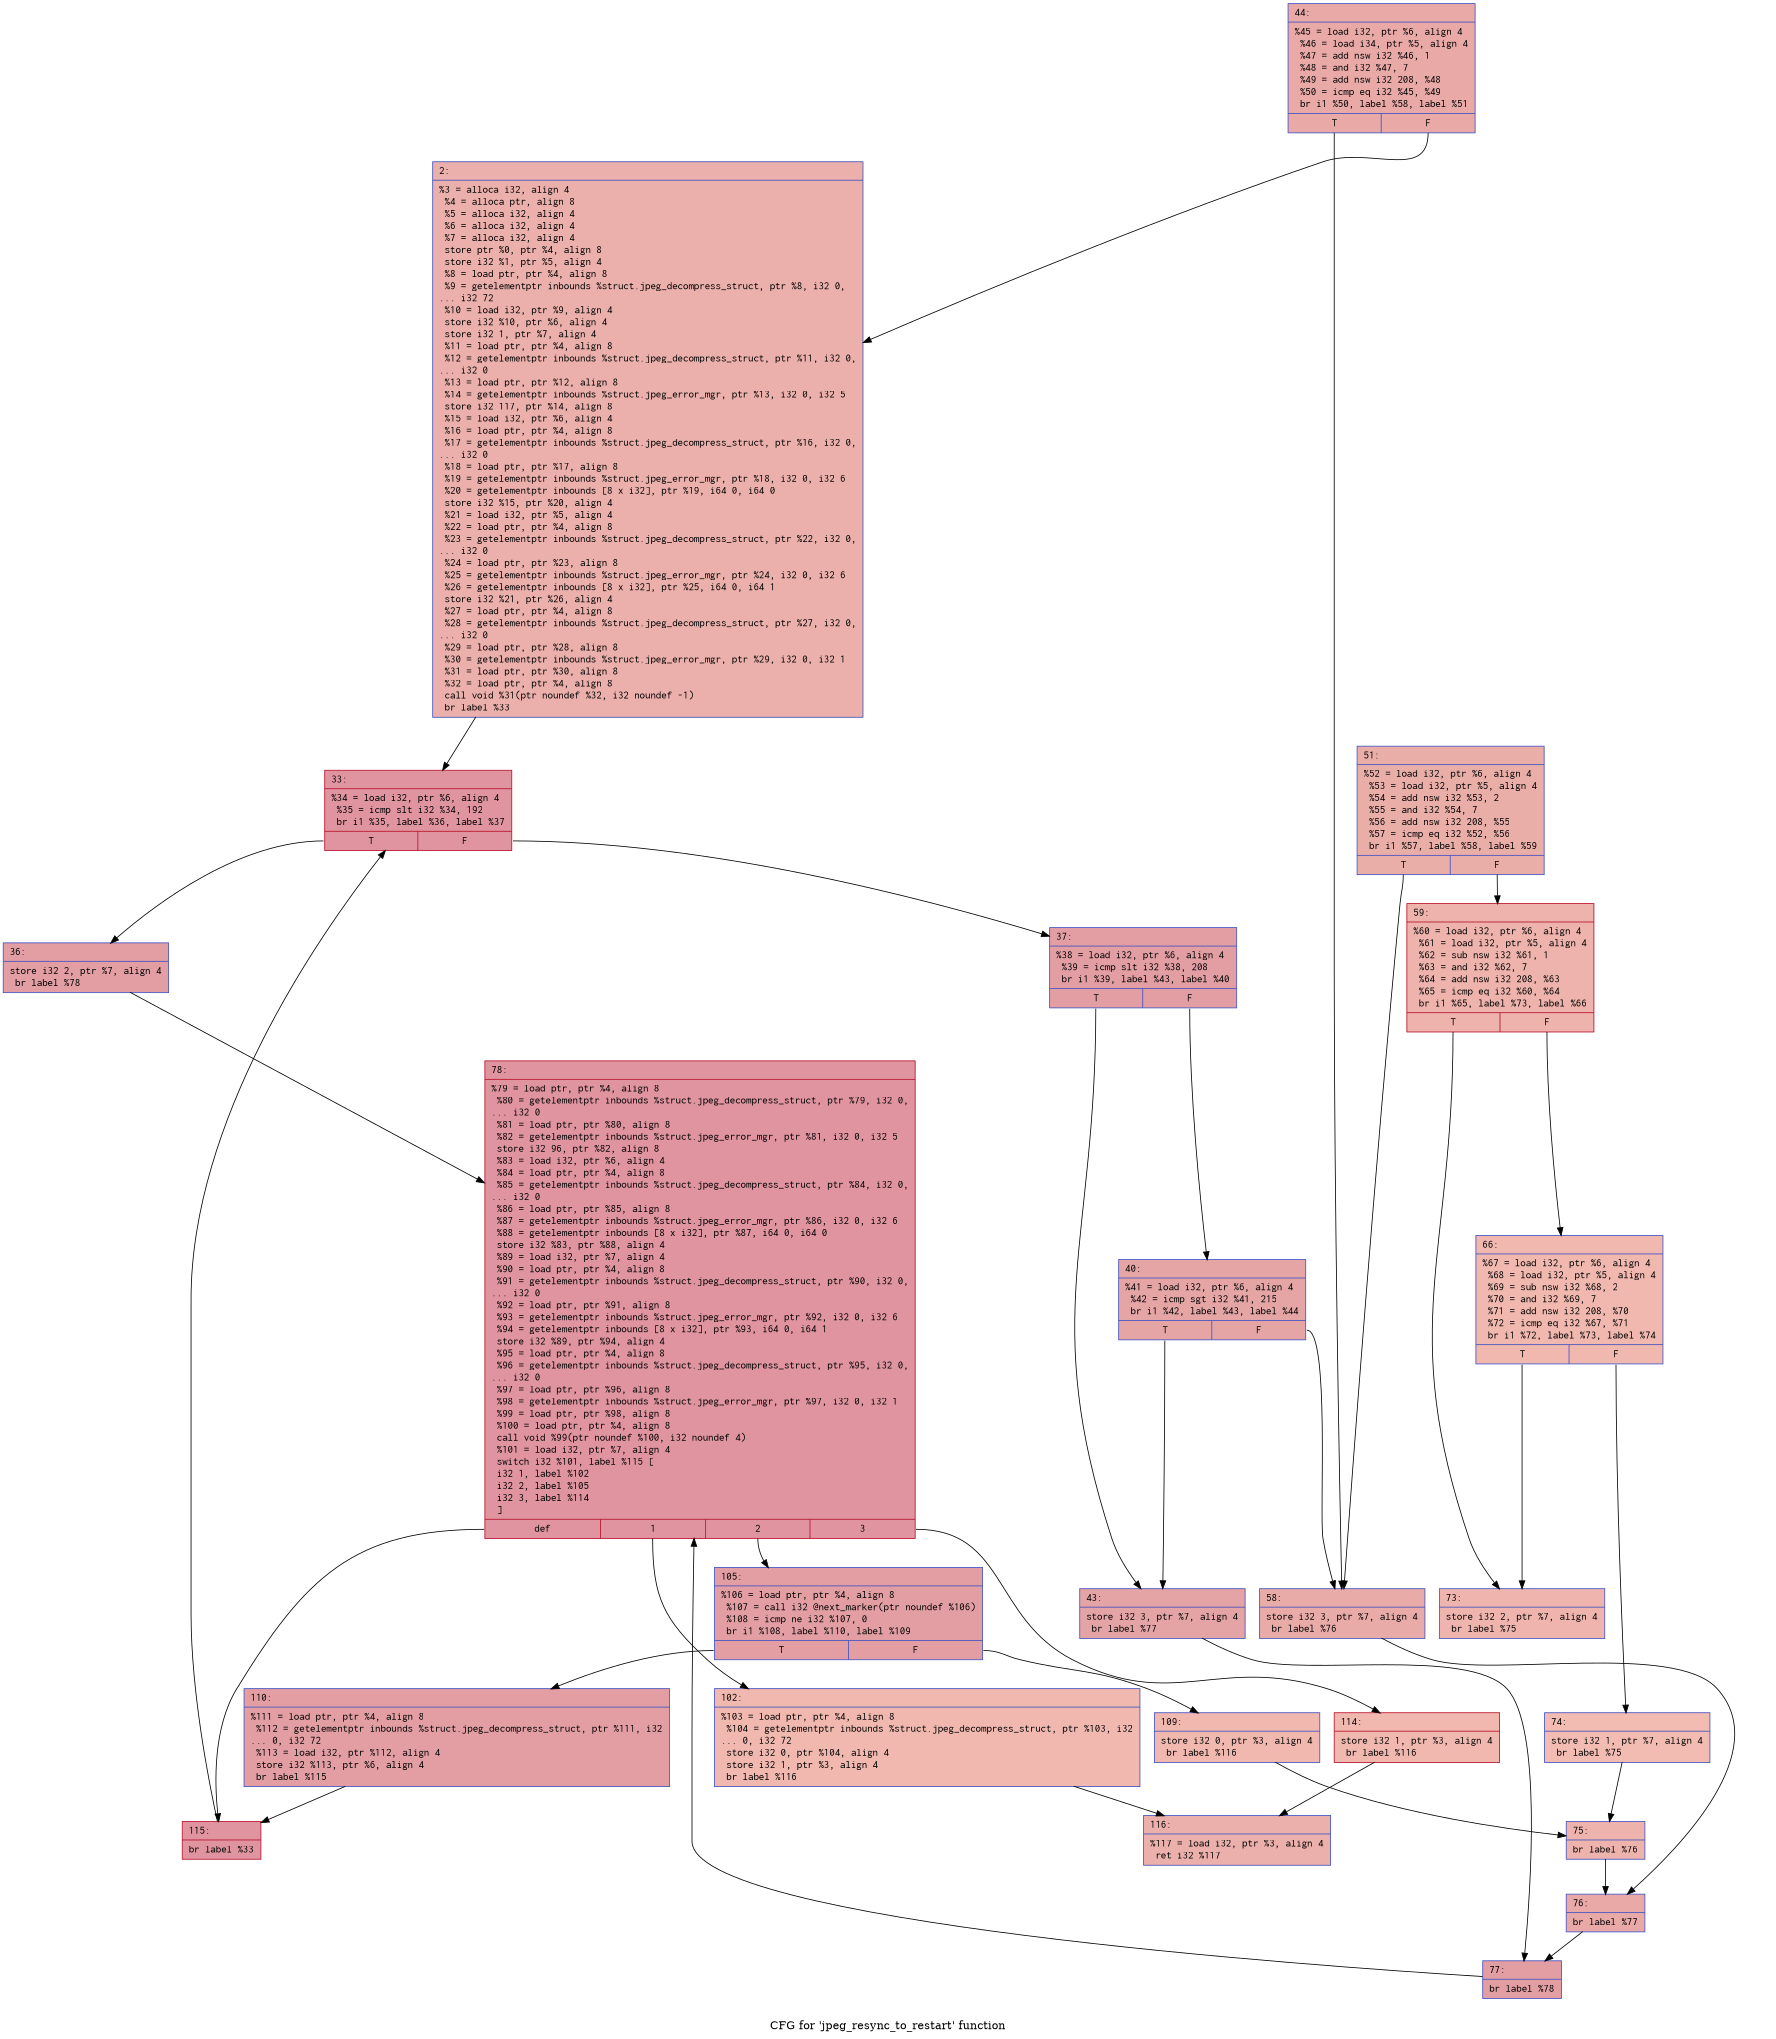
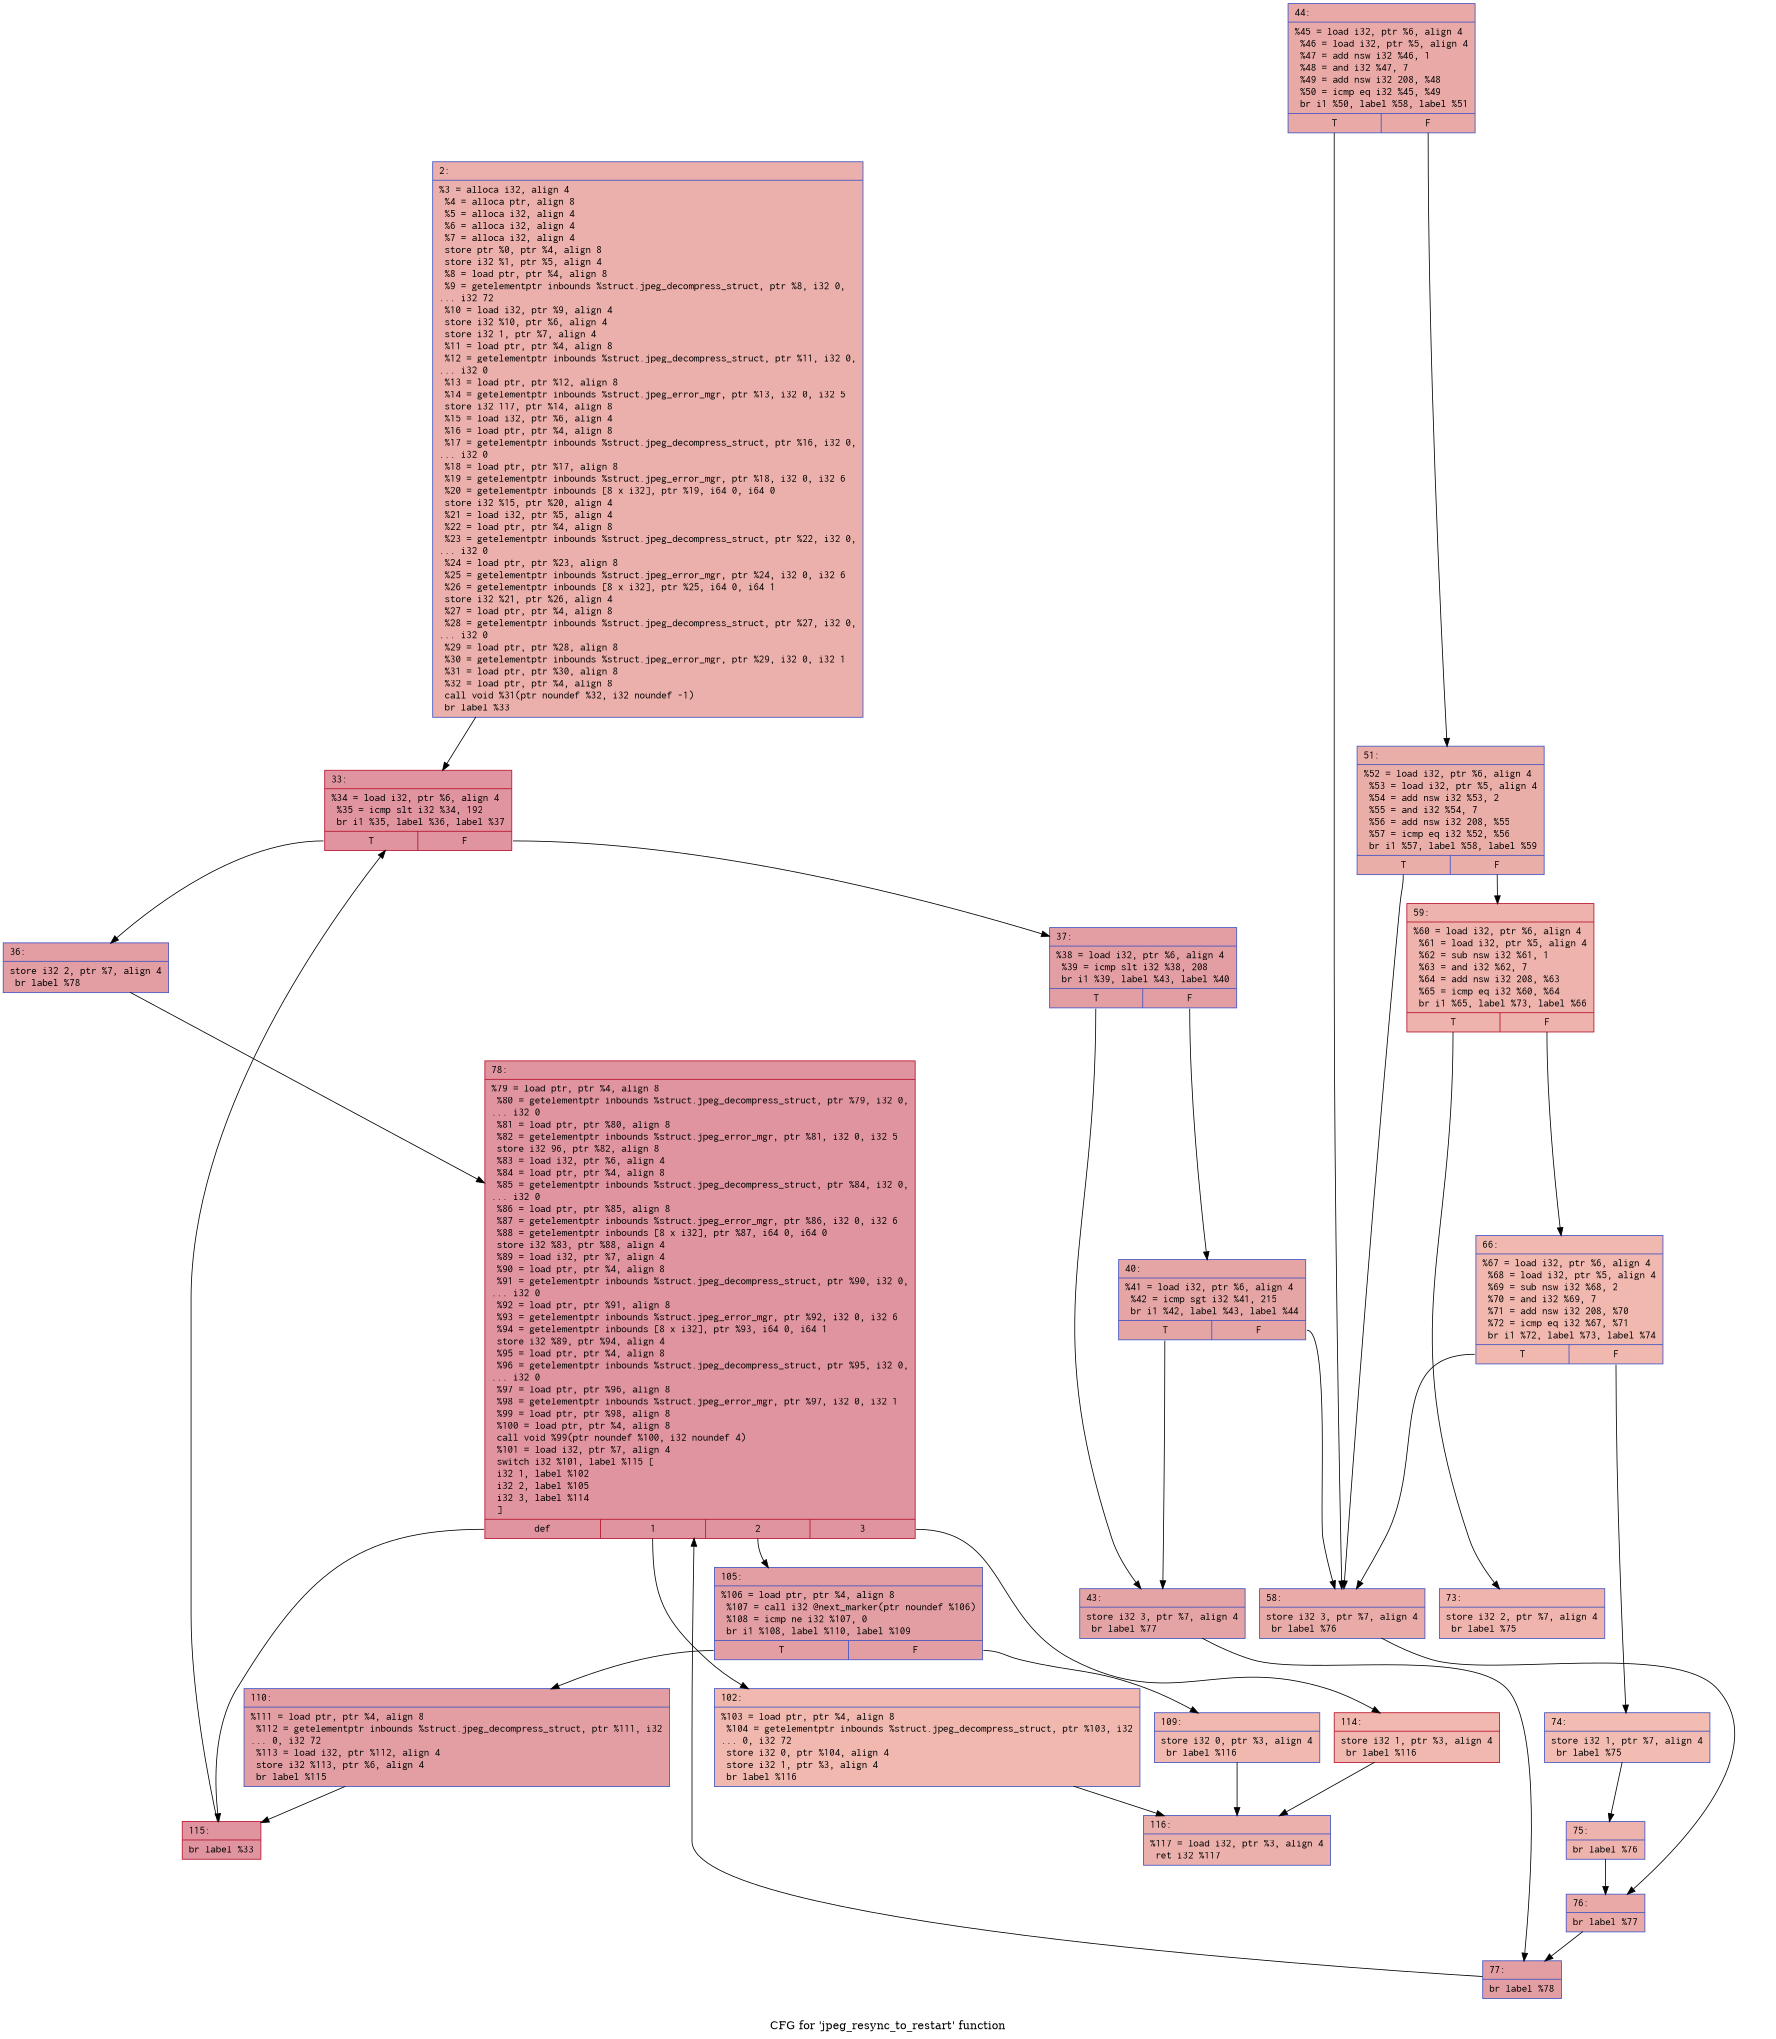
(1382, 43) -> (1382, 43)
(1152, 224) -> (1434, 436)
(1522, 1473) -> (1407, 1454)
(1413, 1811) -> (1237, 1785)
